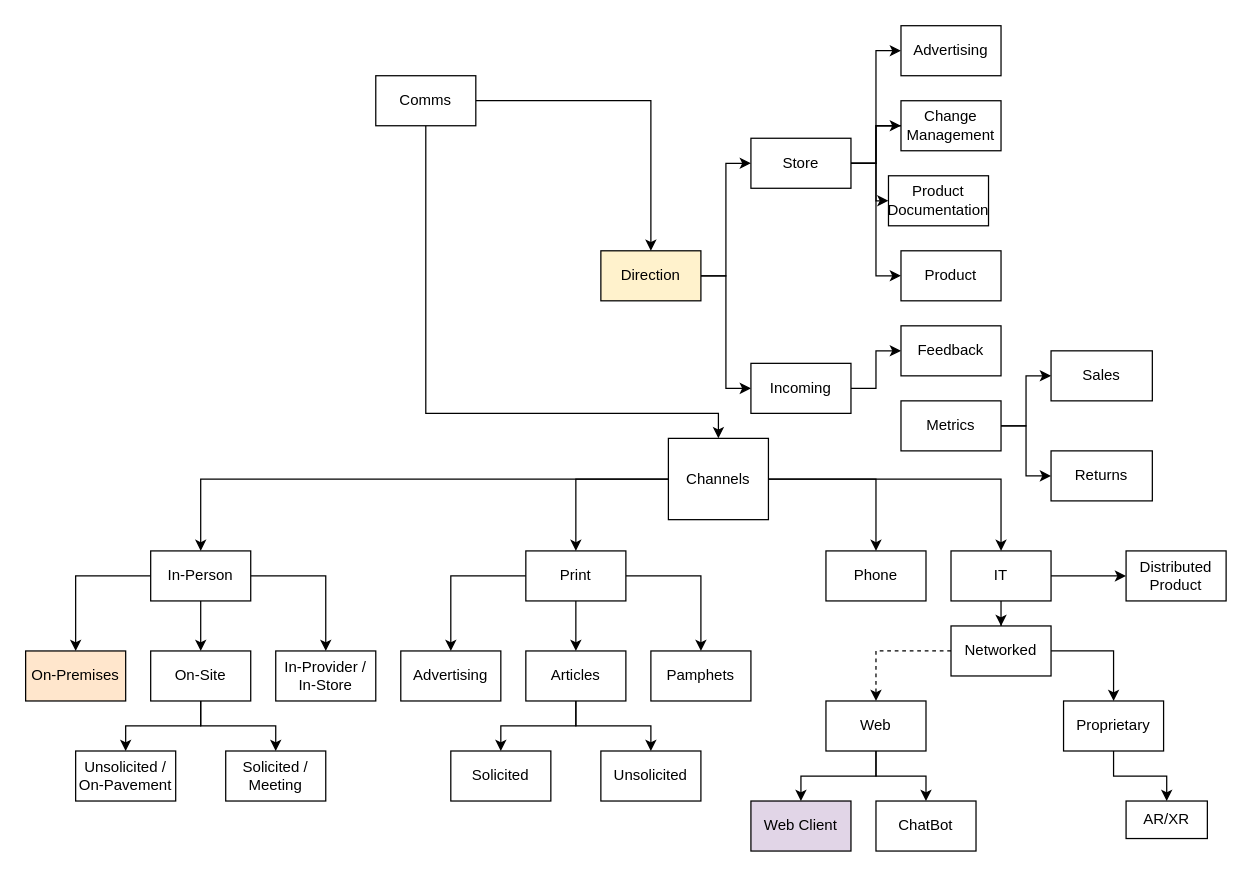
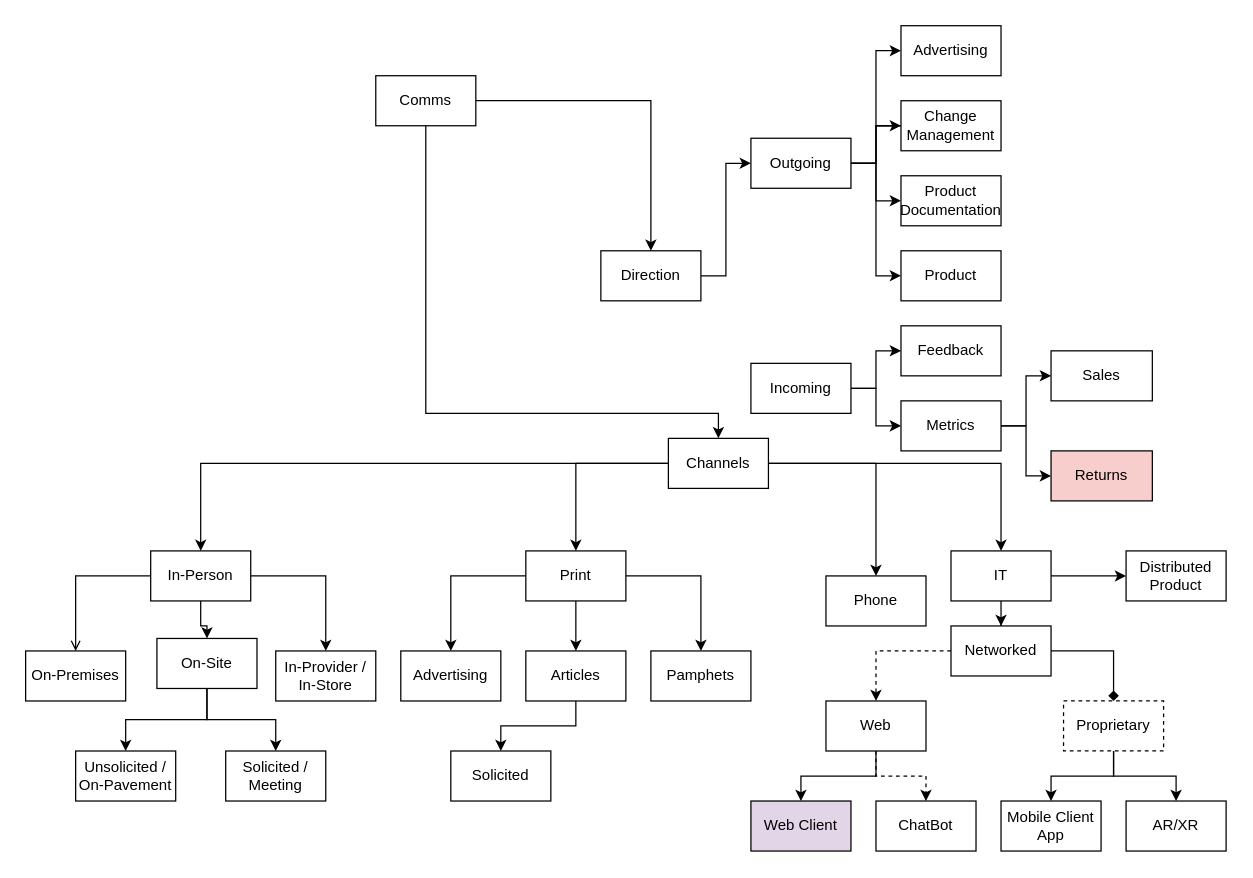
(801, 163) -> (801, 163)
(938, 201) -> (951, 201)
(651, 276) -> (651, 276)
(726, 340) -> none
none -> (876, 415)
(1101, 476) -> (1101, 476)
(718, 479) -> (718, 463)
(876, 576) -> (876, 601)
(76, 641) -> (76, 643)
(76, 676) -> (76, 676)
(201, 676) -> (207, 663)
(1113, 691) -> (1113, 690)
(622, 726) -> none
(1113, 726) -> (1113, 726)
(651, 776) -> none
(909, 776) -> (909, 776)
none -> (1073, 776)
(1166, 819) -> (1176, 826)
none -> (1051, 826)
